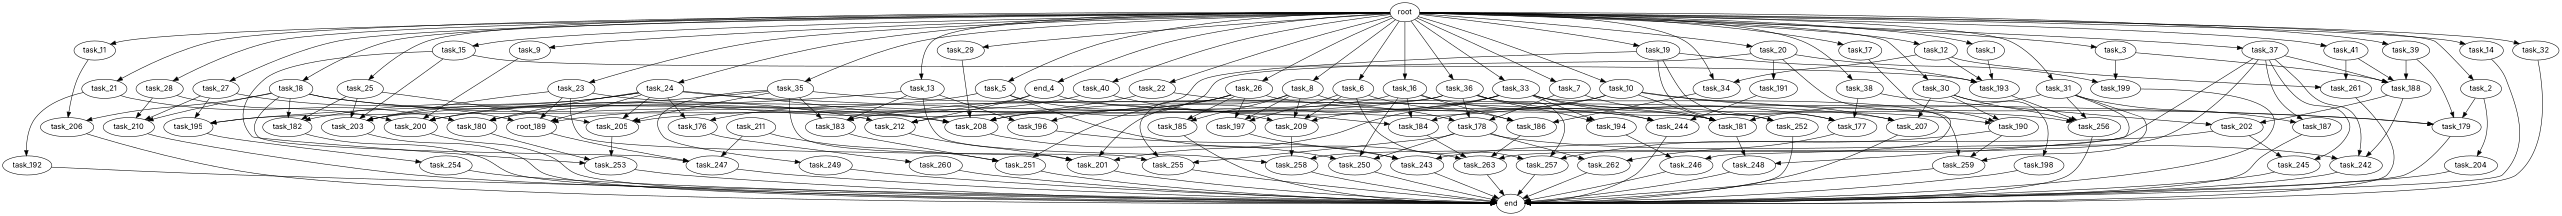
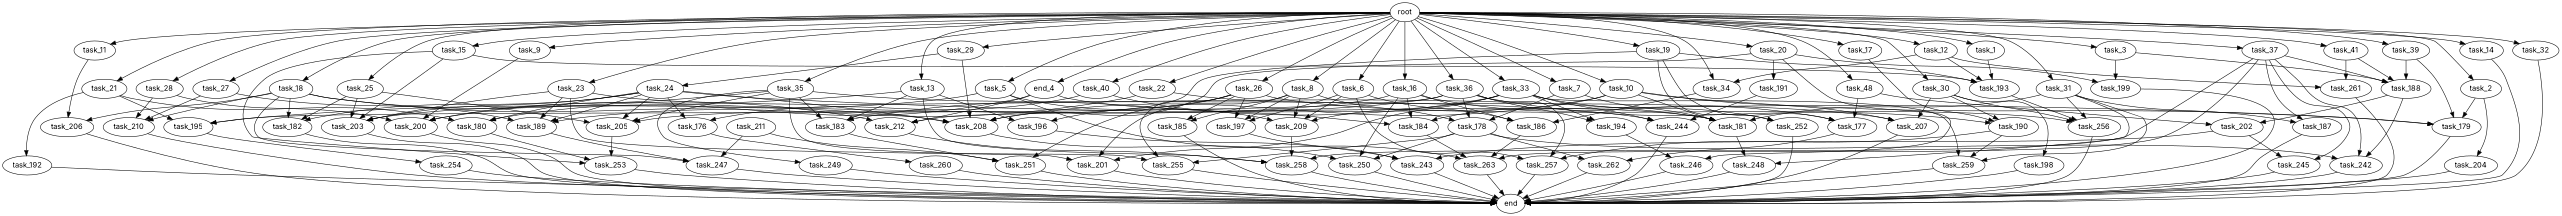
(945, 30) -> (813, 69)
(1860, 89) -> (1860, 89)
(204, 106) -> (141, 106)
(531, 127) -> (531, 127)
(987, 147) -> (1085, 151)
